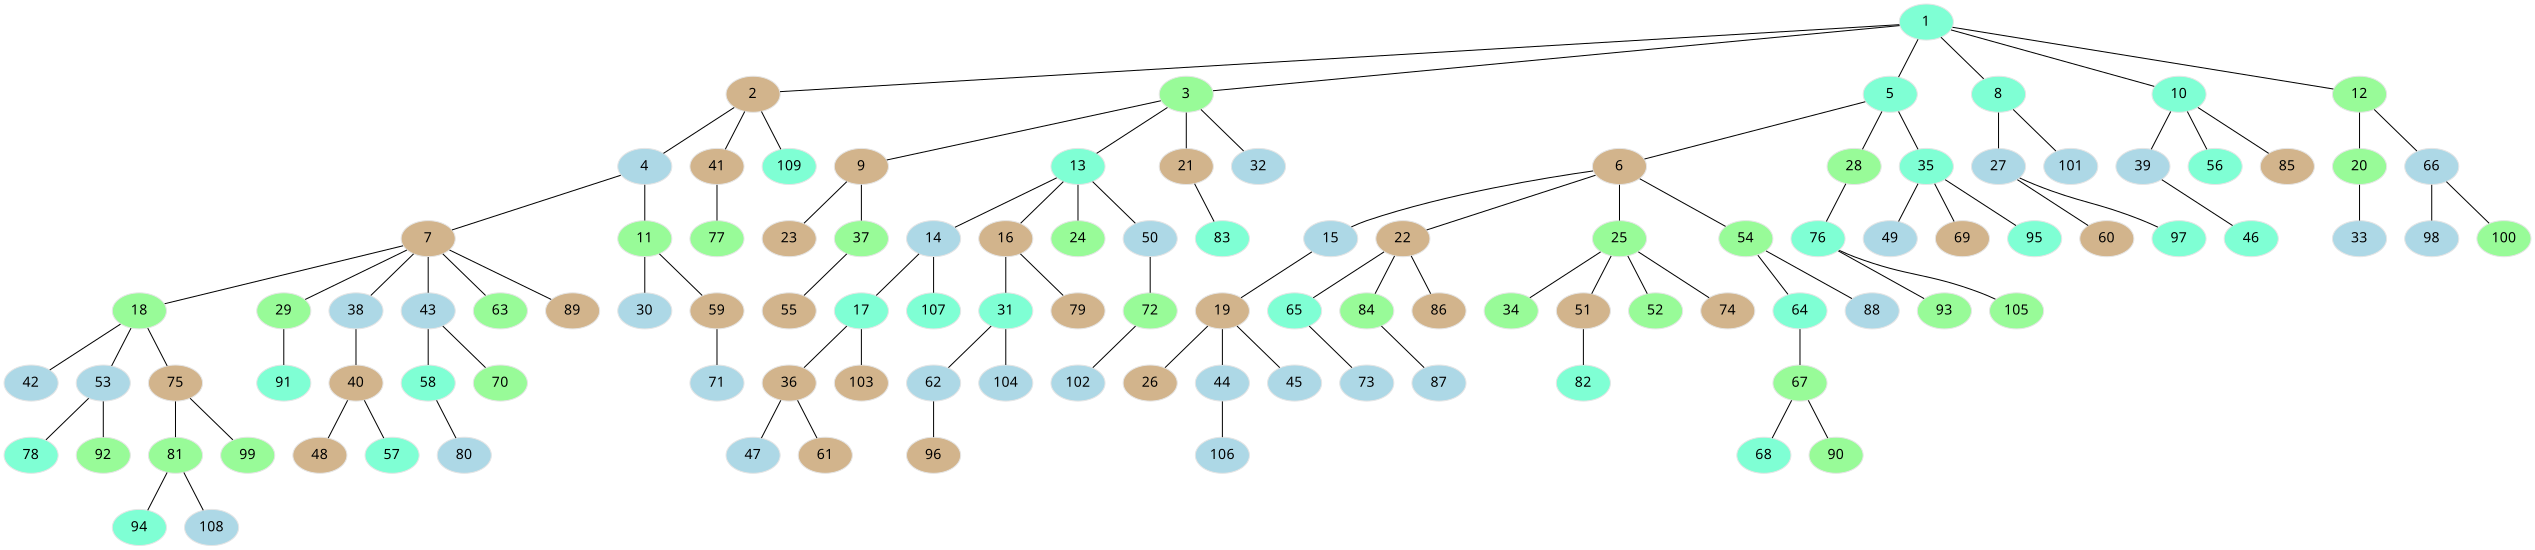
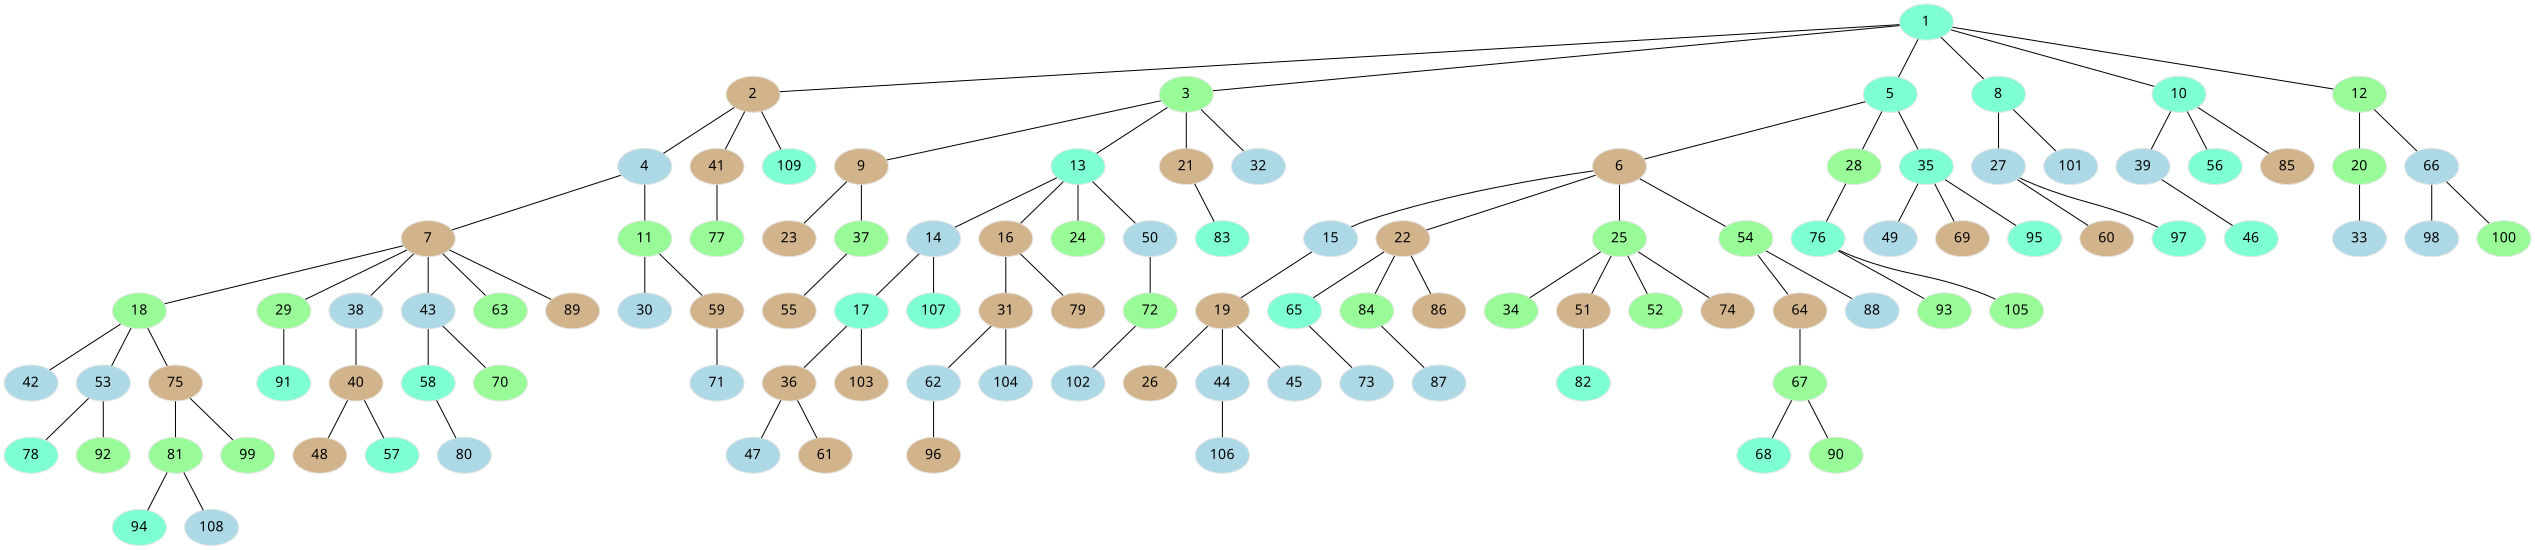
(1006, 311) -> (1006, 311)
(1800, 311) -> (1800, 311)
